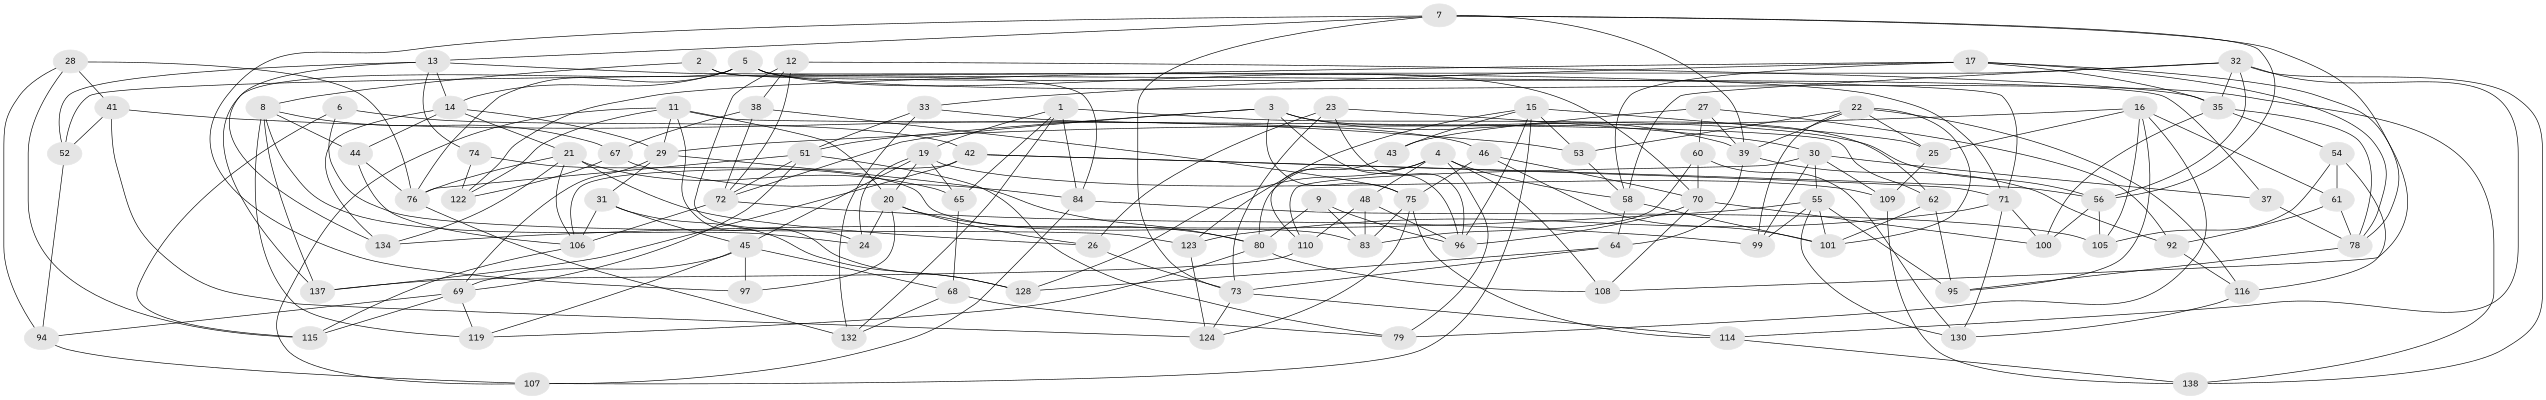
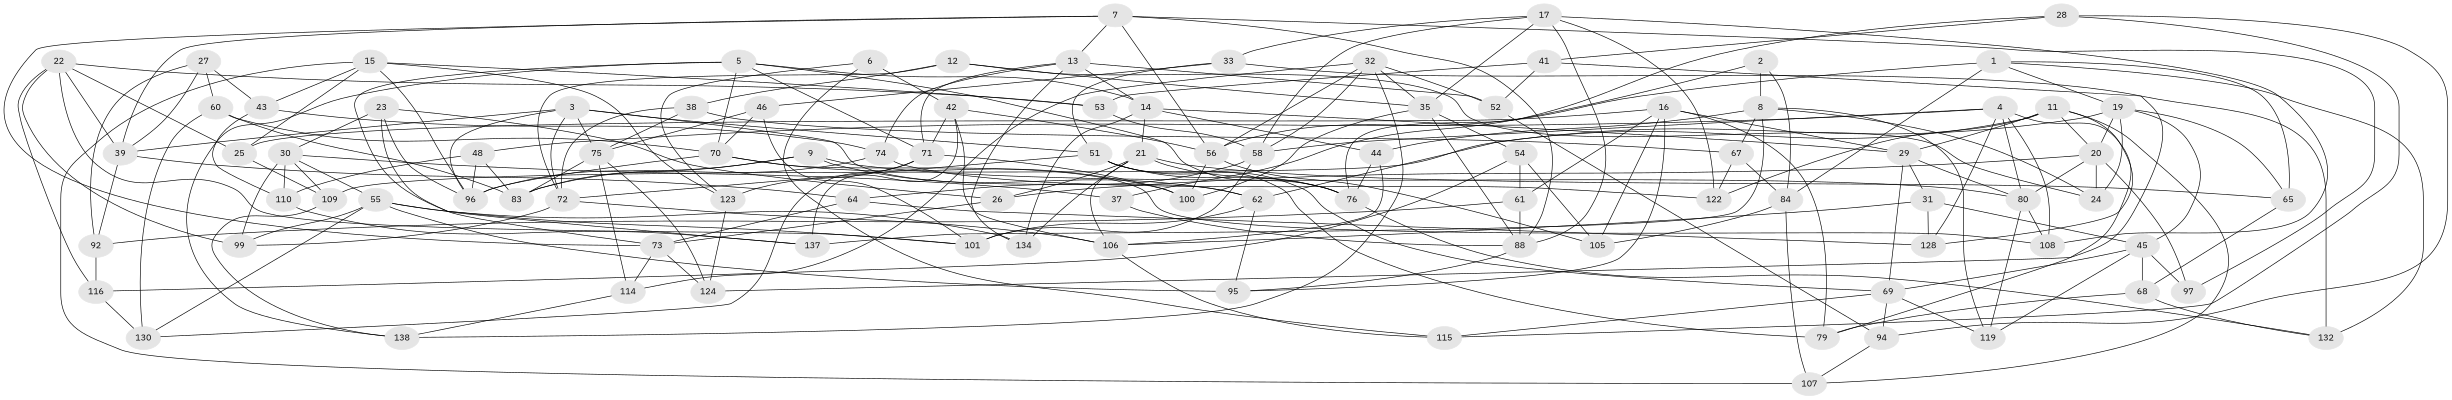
none -> (705, 129)
none -> (1032, 181)
(2355, 246) -> (1520, 246)
